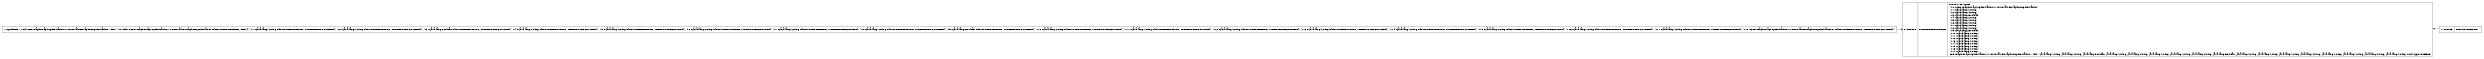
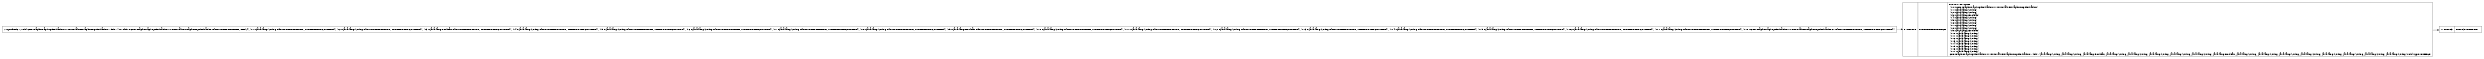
(2437, 29) -> (2435, 30)
